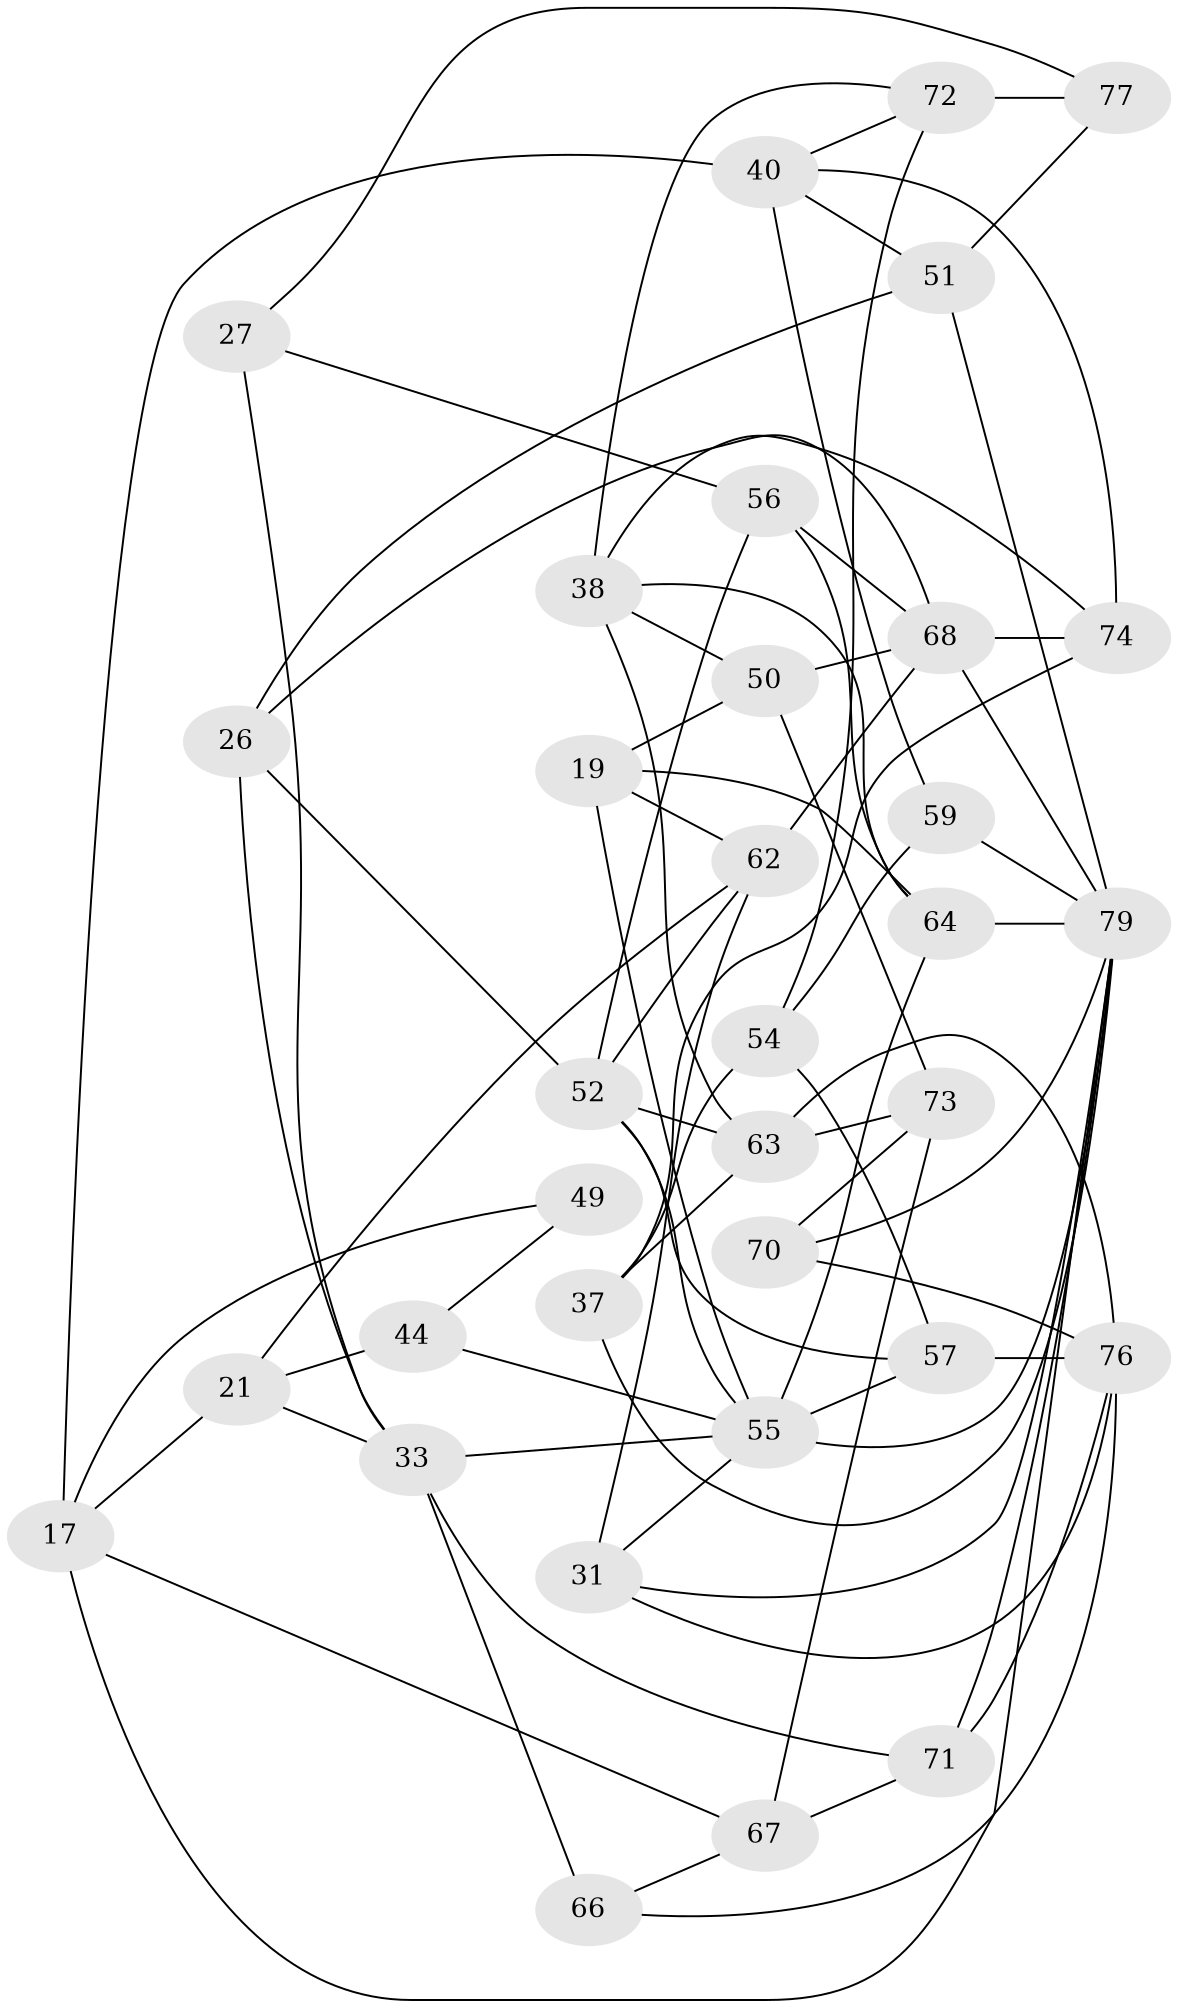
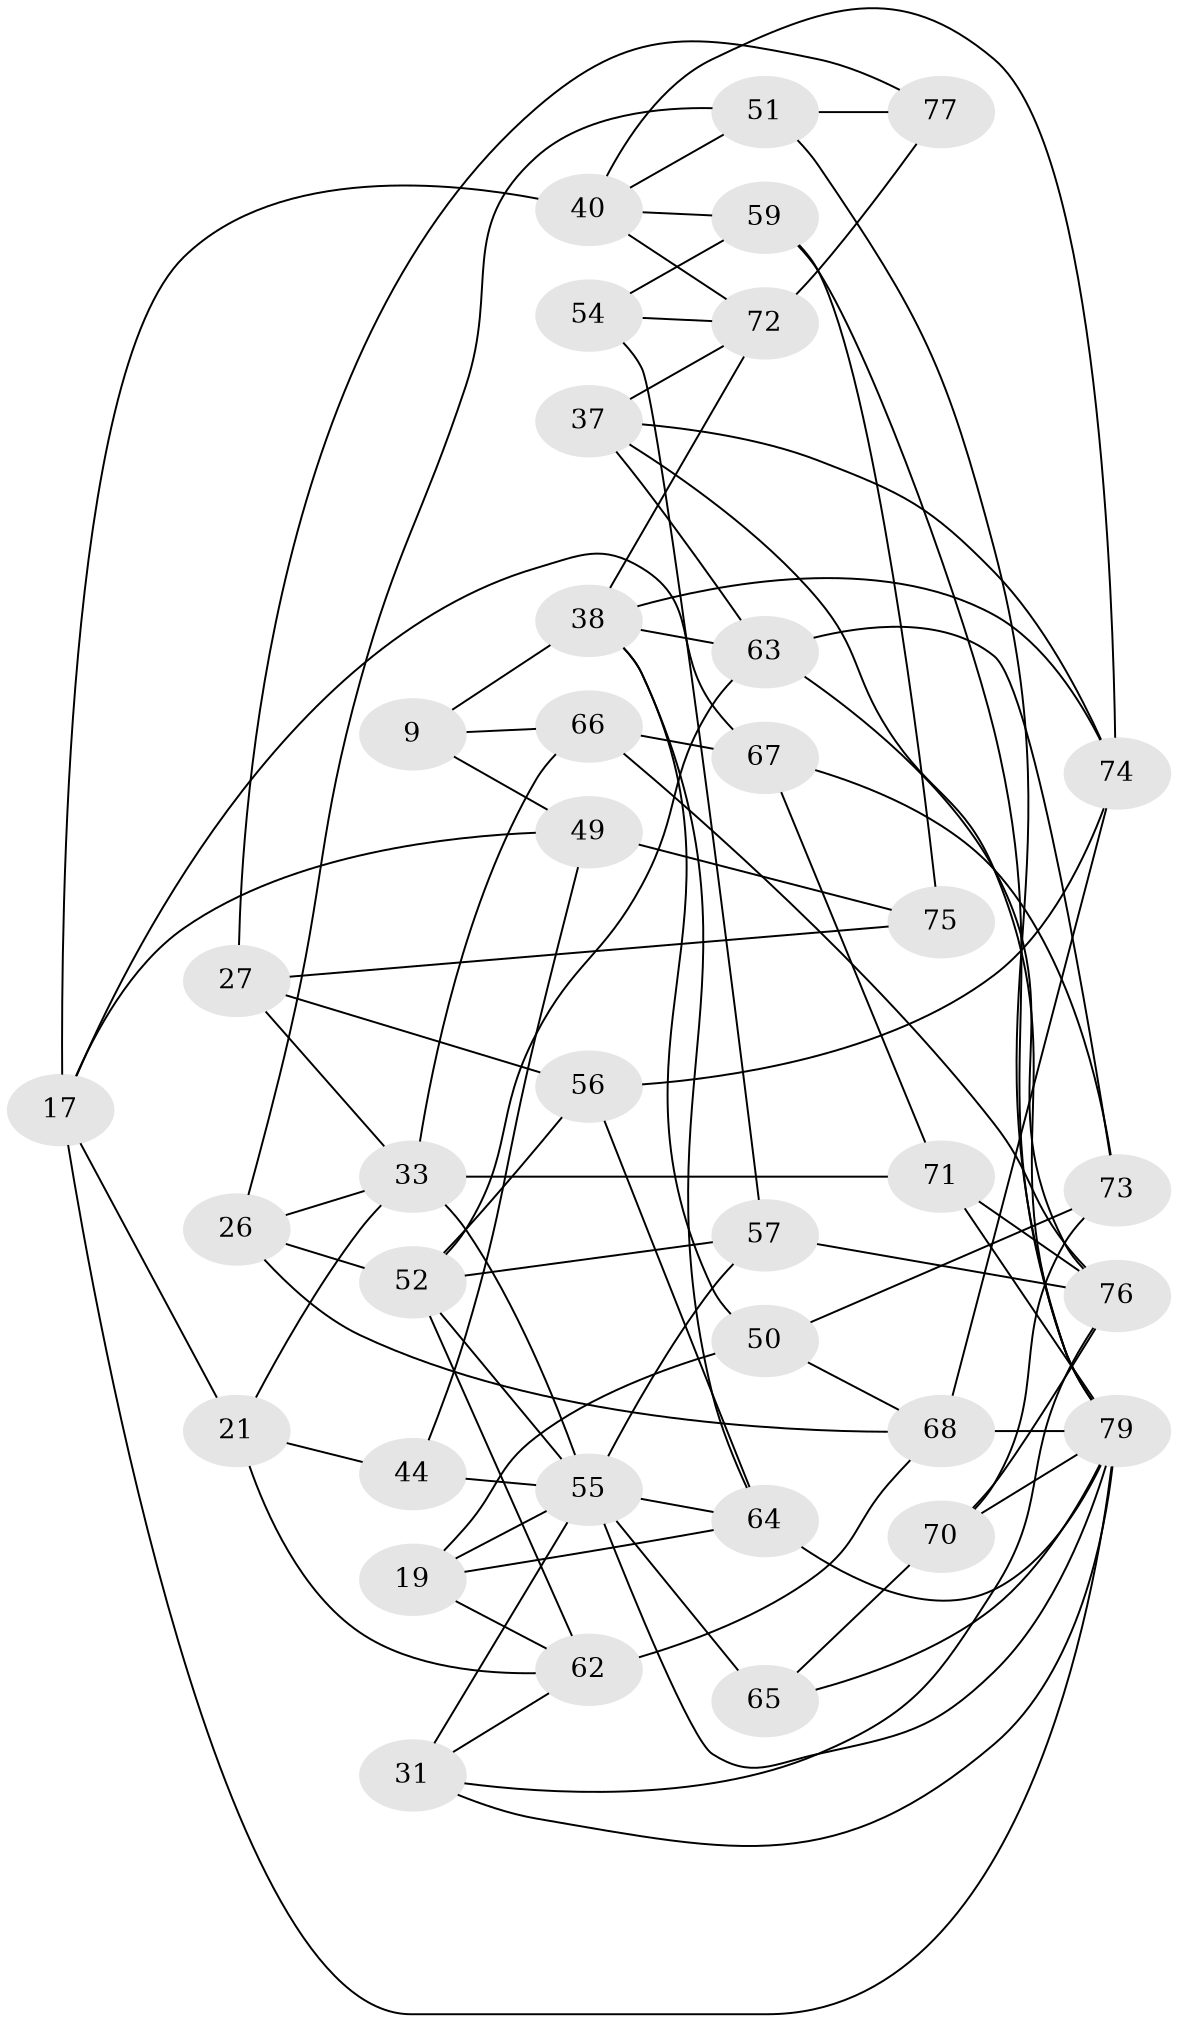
(837, 557) -> (920, 1018)
none -> (413, 734)
none -> (941, 922)
(677, 1173) -> (677, 373)
none -> (765, 1701)
